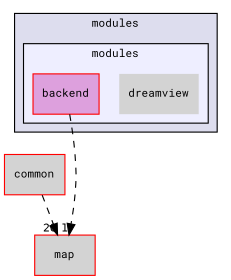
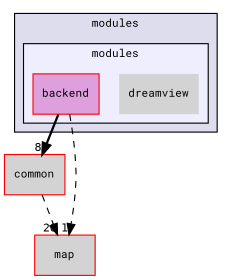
none -> (52, 129)
